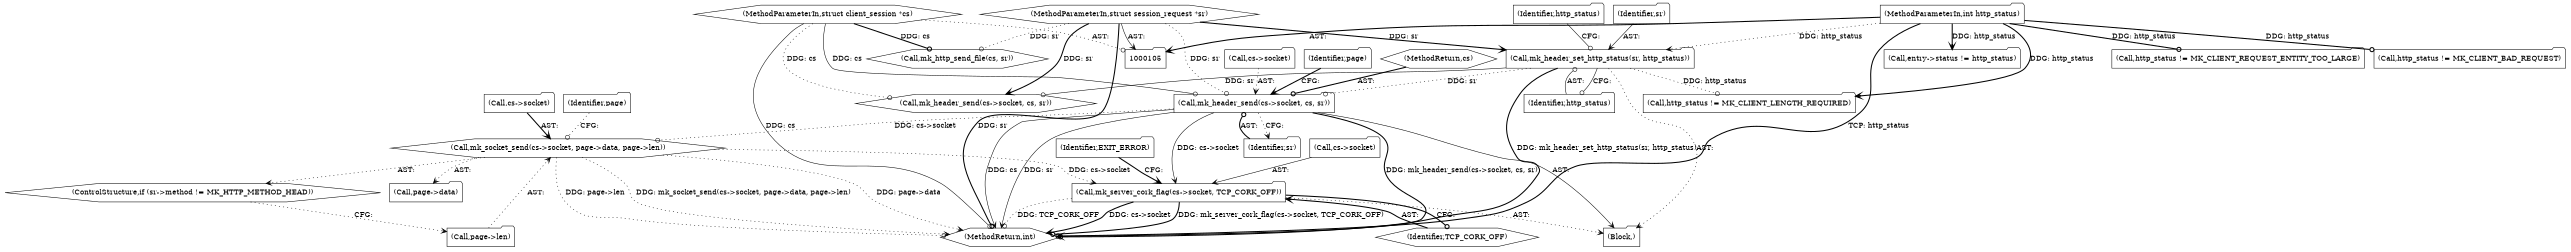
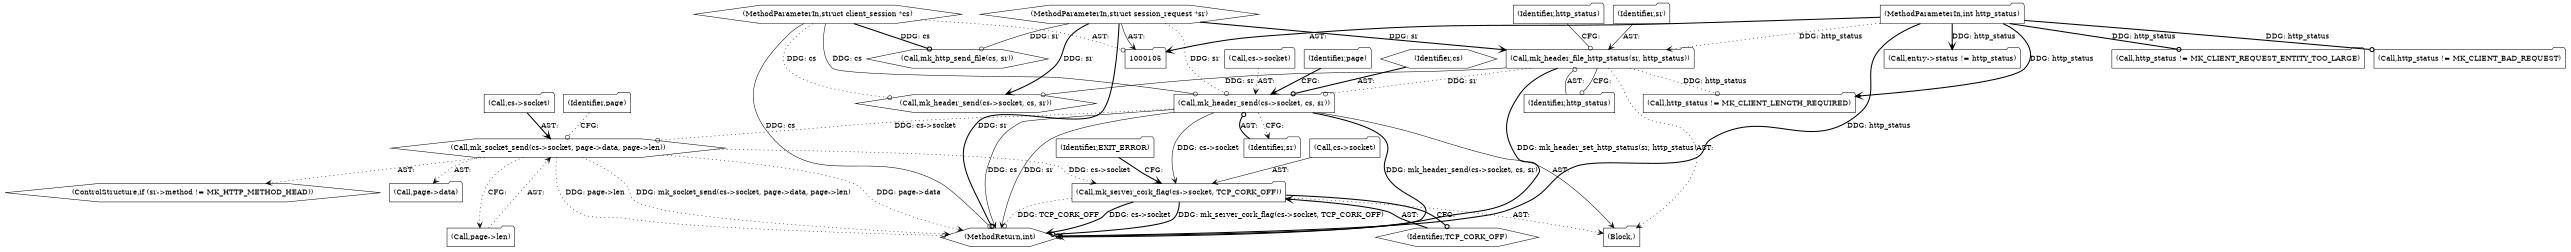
(1026, 34) -> (1026, 34)
(1439, 59) -> (1439, 59)
(1600, 59) -> (1600, 59)
(1879, 126) -> (1879, 126)
(346, 216) -> (489, 182)
